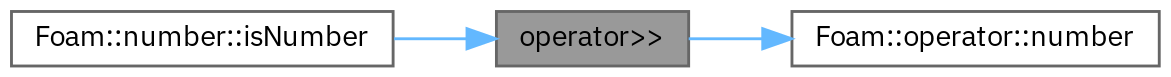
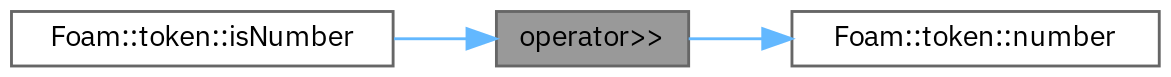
(202, 39) -> (202, 39)
(976, 39) -> (976, 39)
